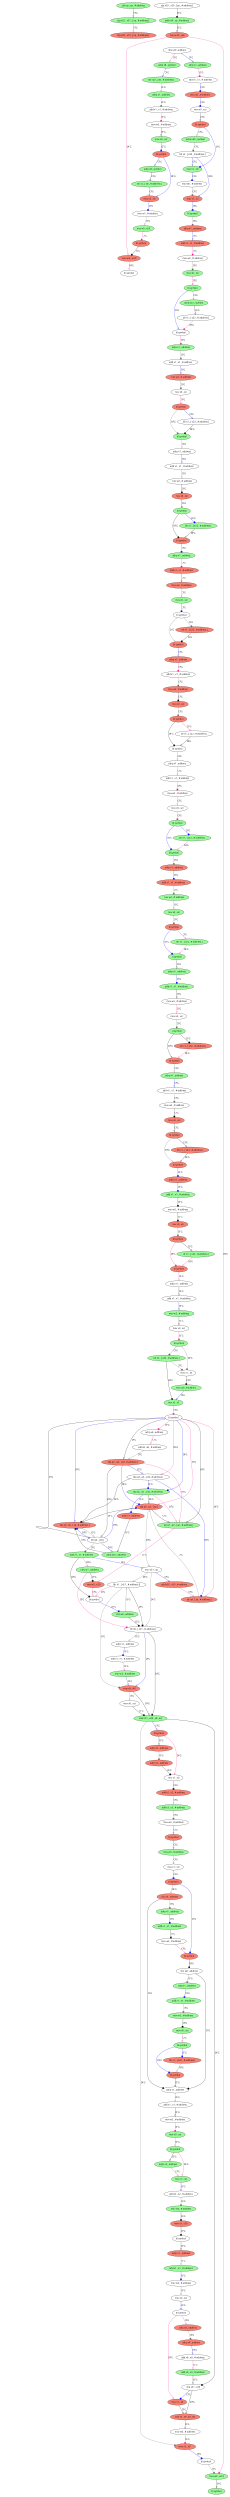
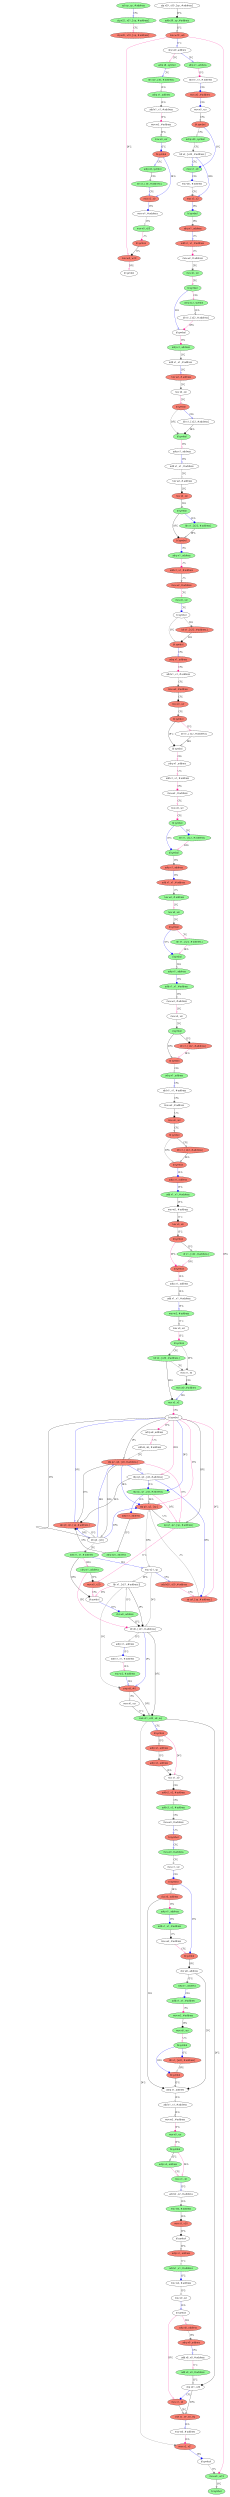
none -> (177, 42)
(109, 1513) -> (83, 1484)
(106, 1547) -> (98, 1500)
